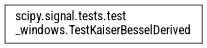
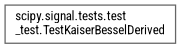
(104, 24) -> (90, 24)
